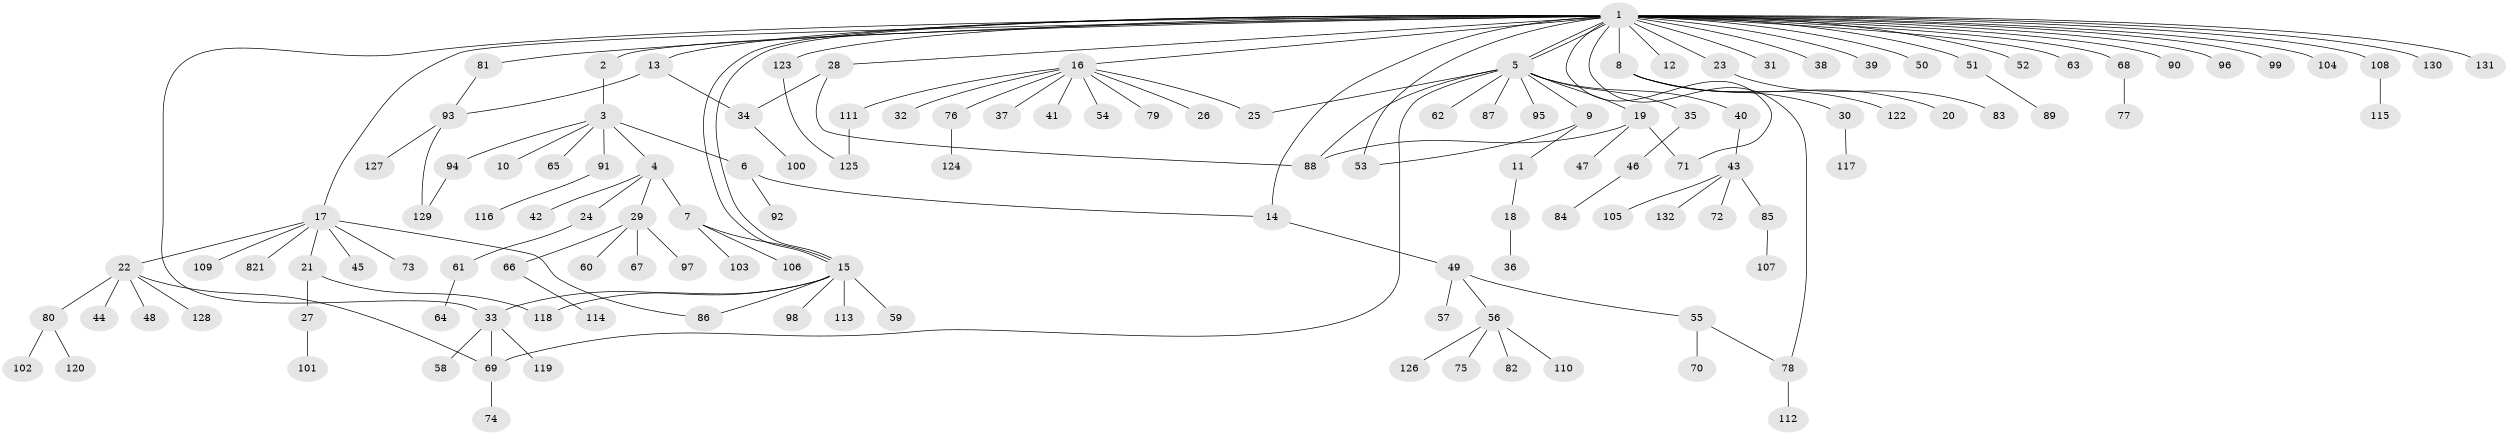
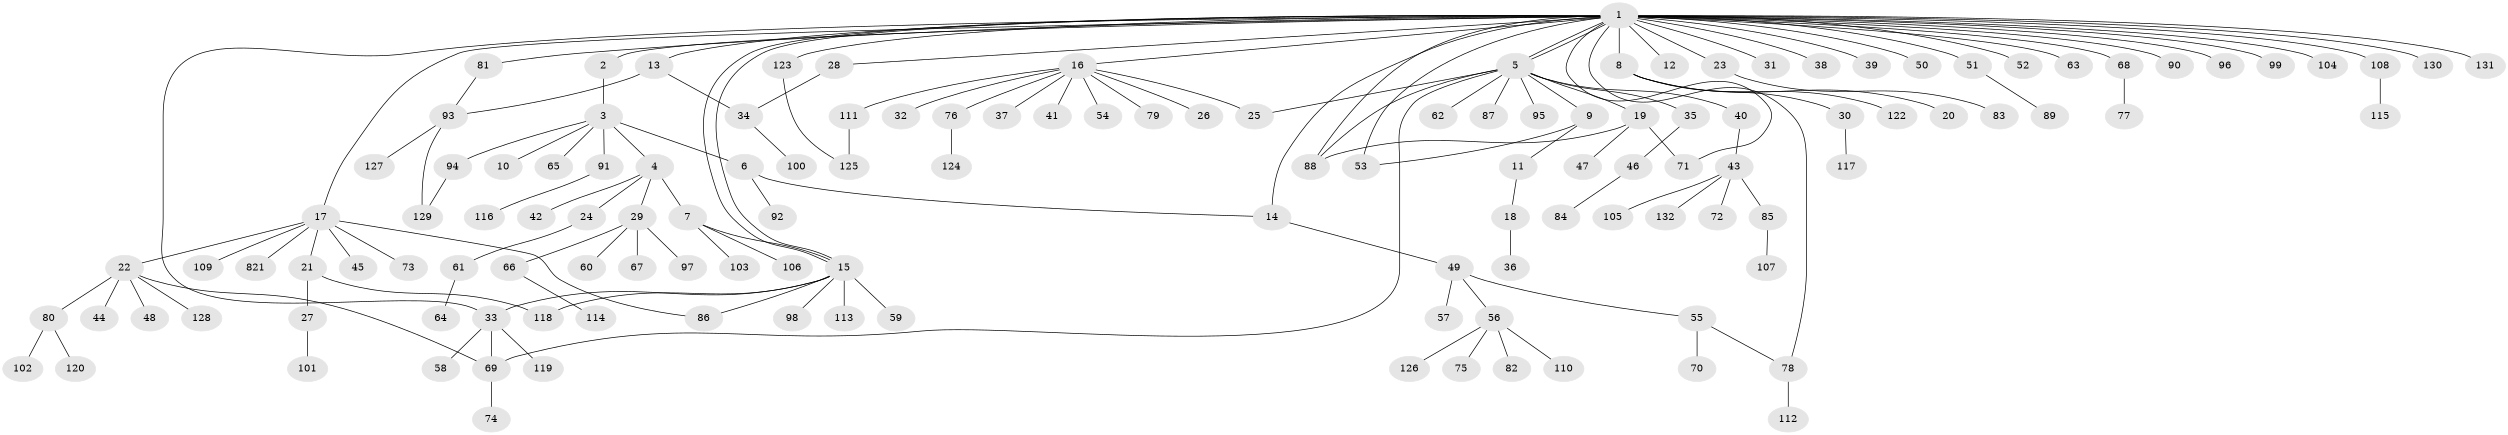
(1029, 152) -> (1395, 70)
